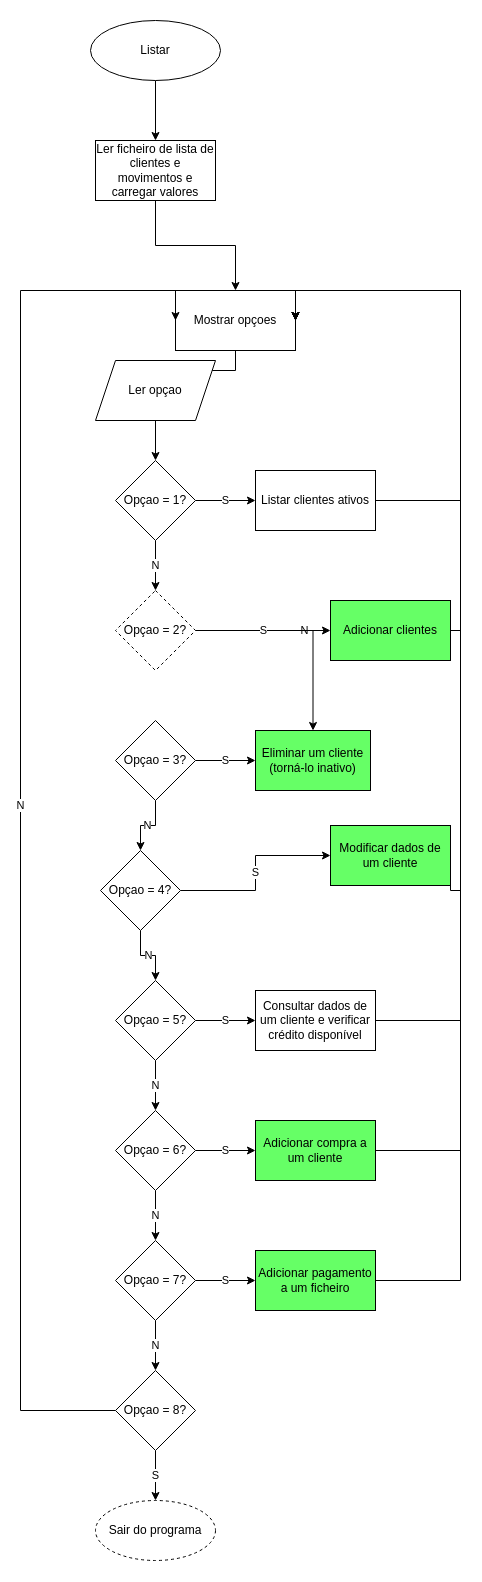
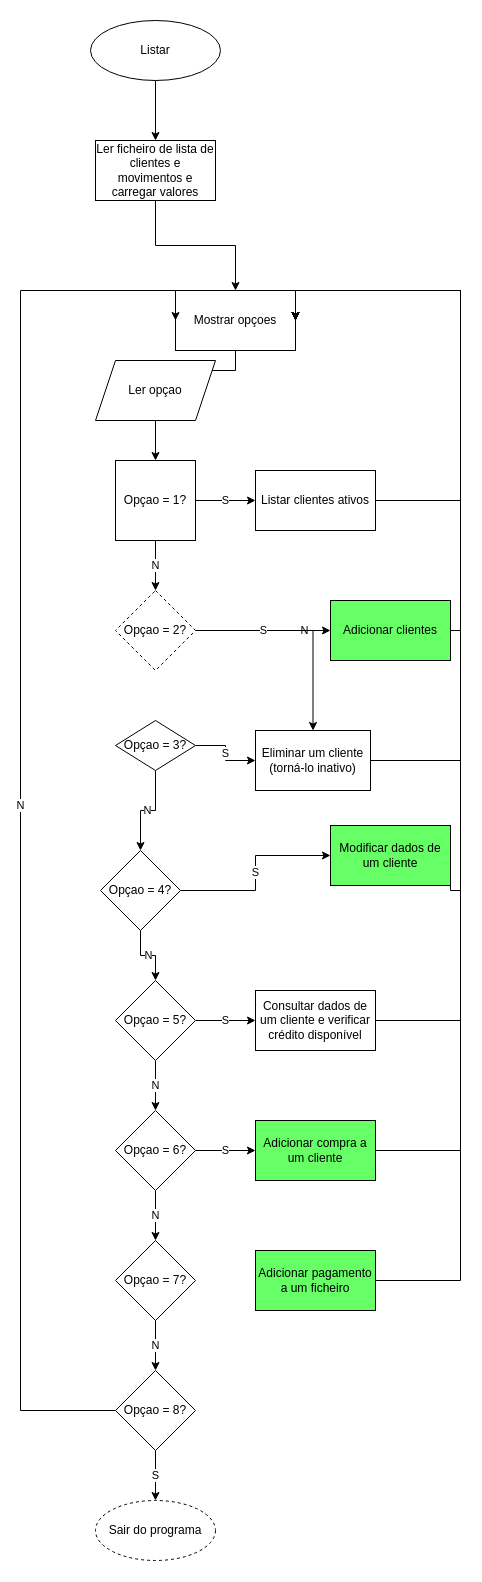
(156, 501) -> (156, 501)
(156, 761) -> (156, 746)
(313, 761) -> (313, 761)
none -> (415, 761)
(222, 1281) -> none
